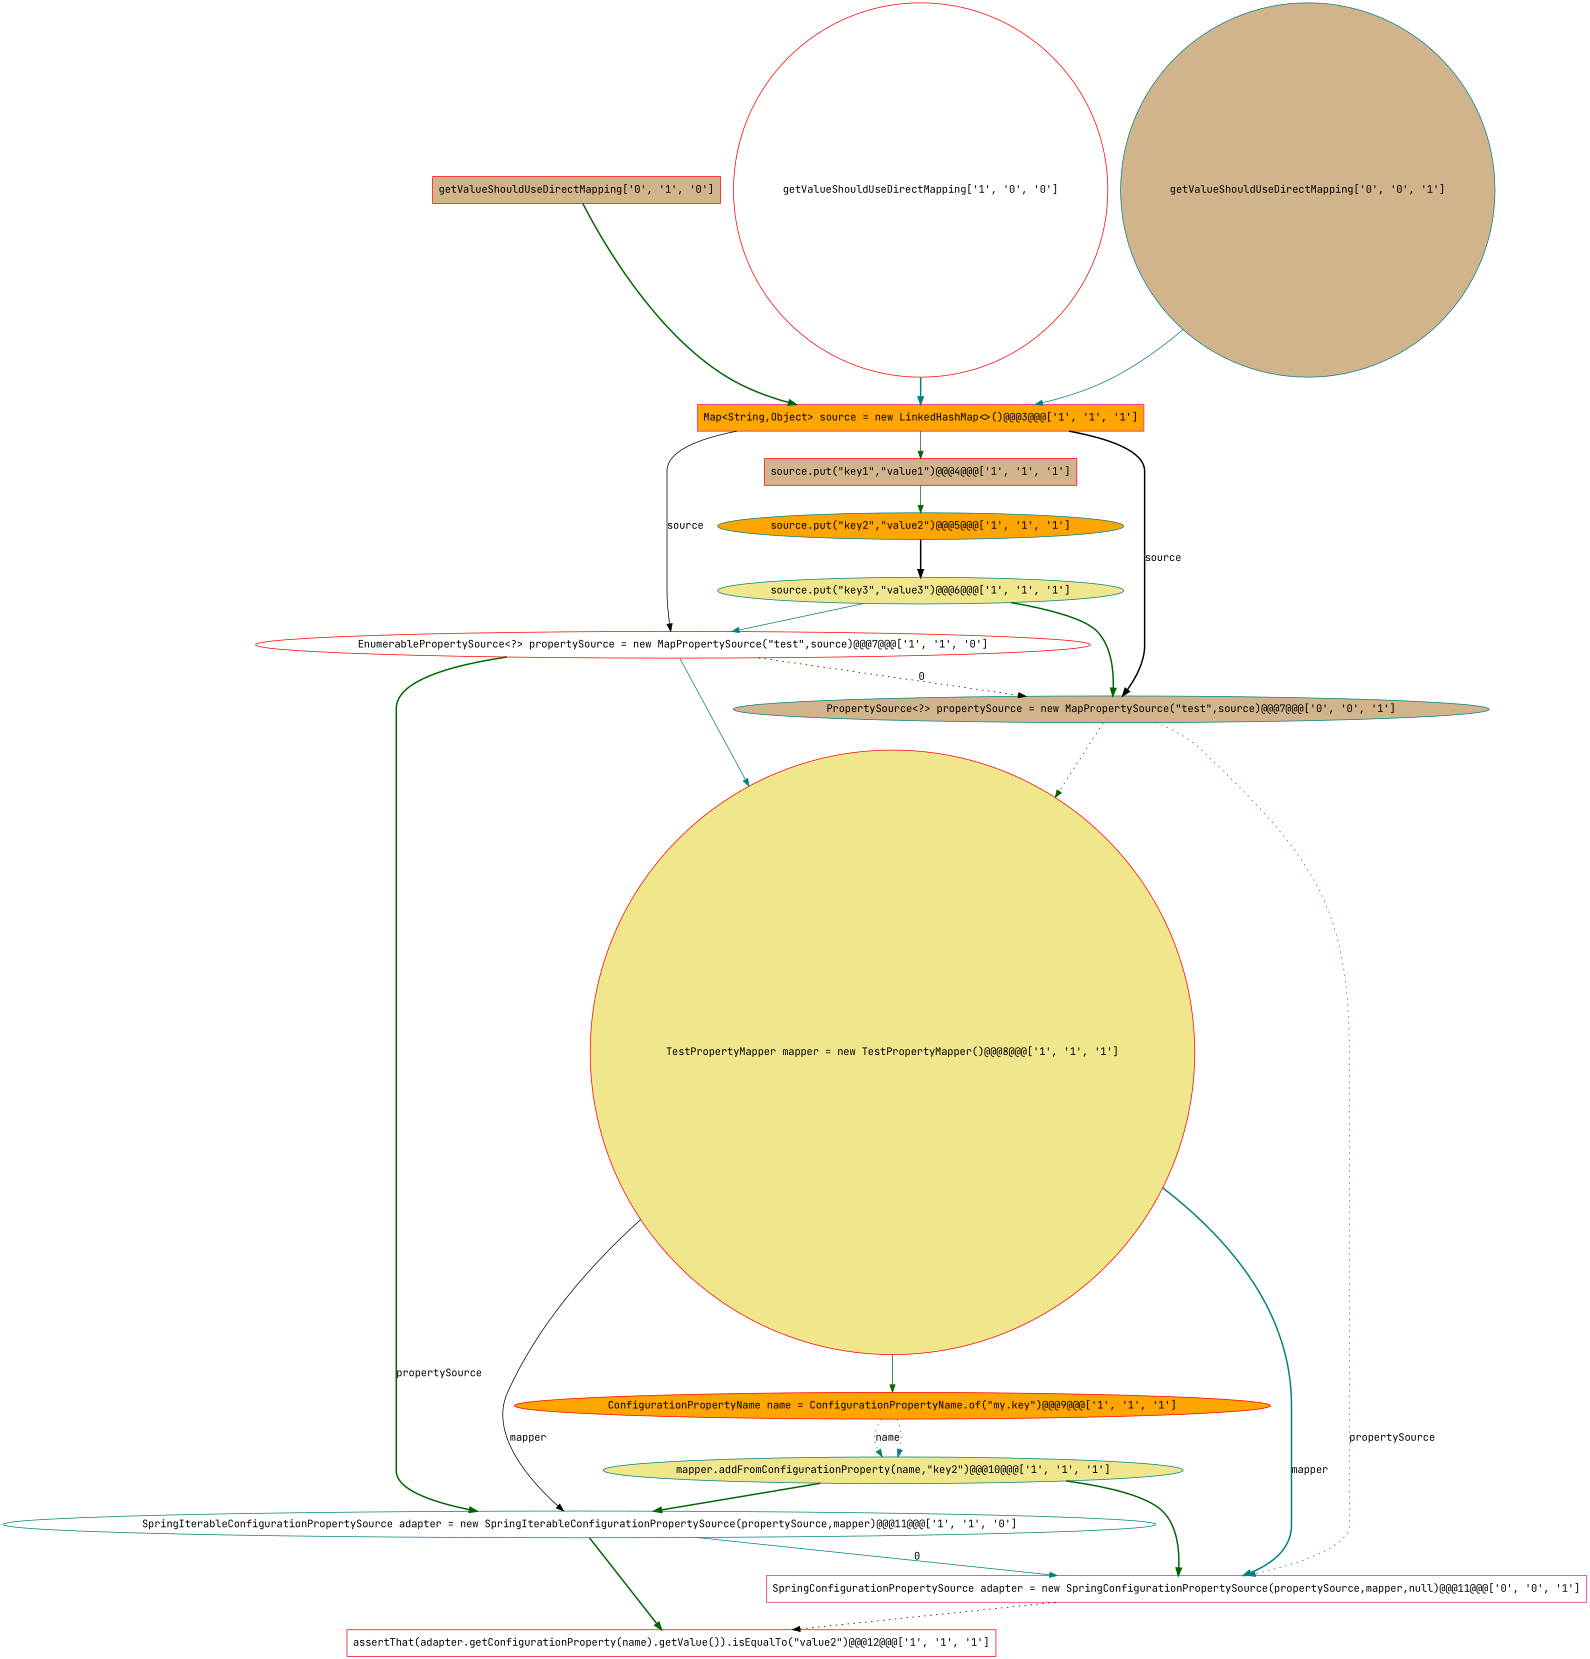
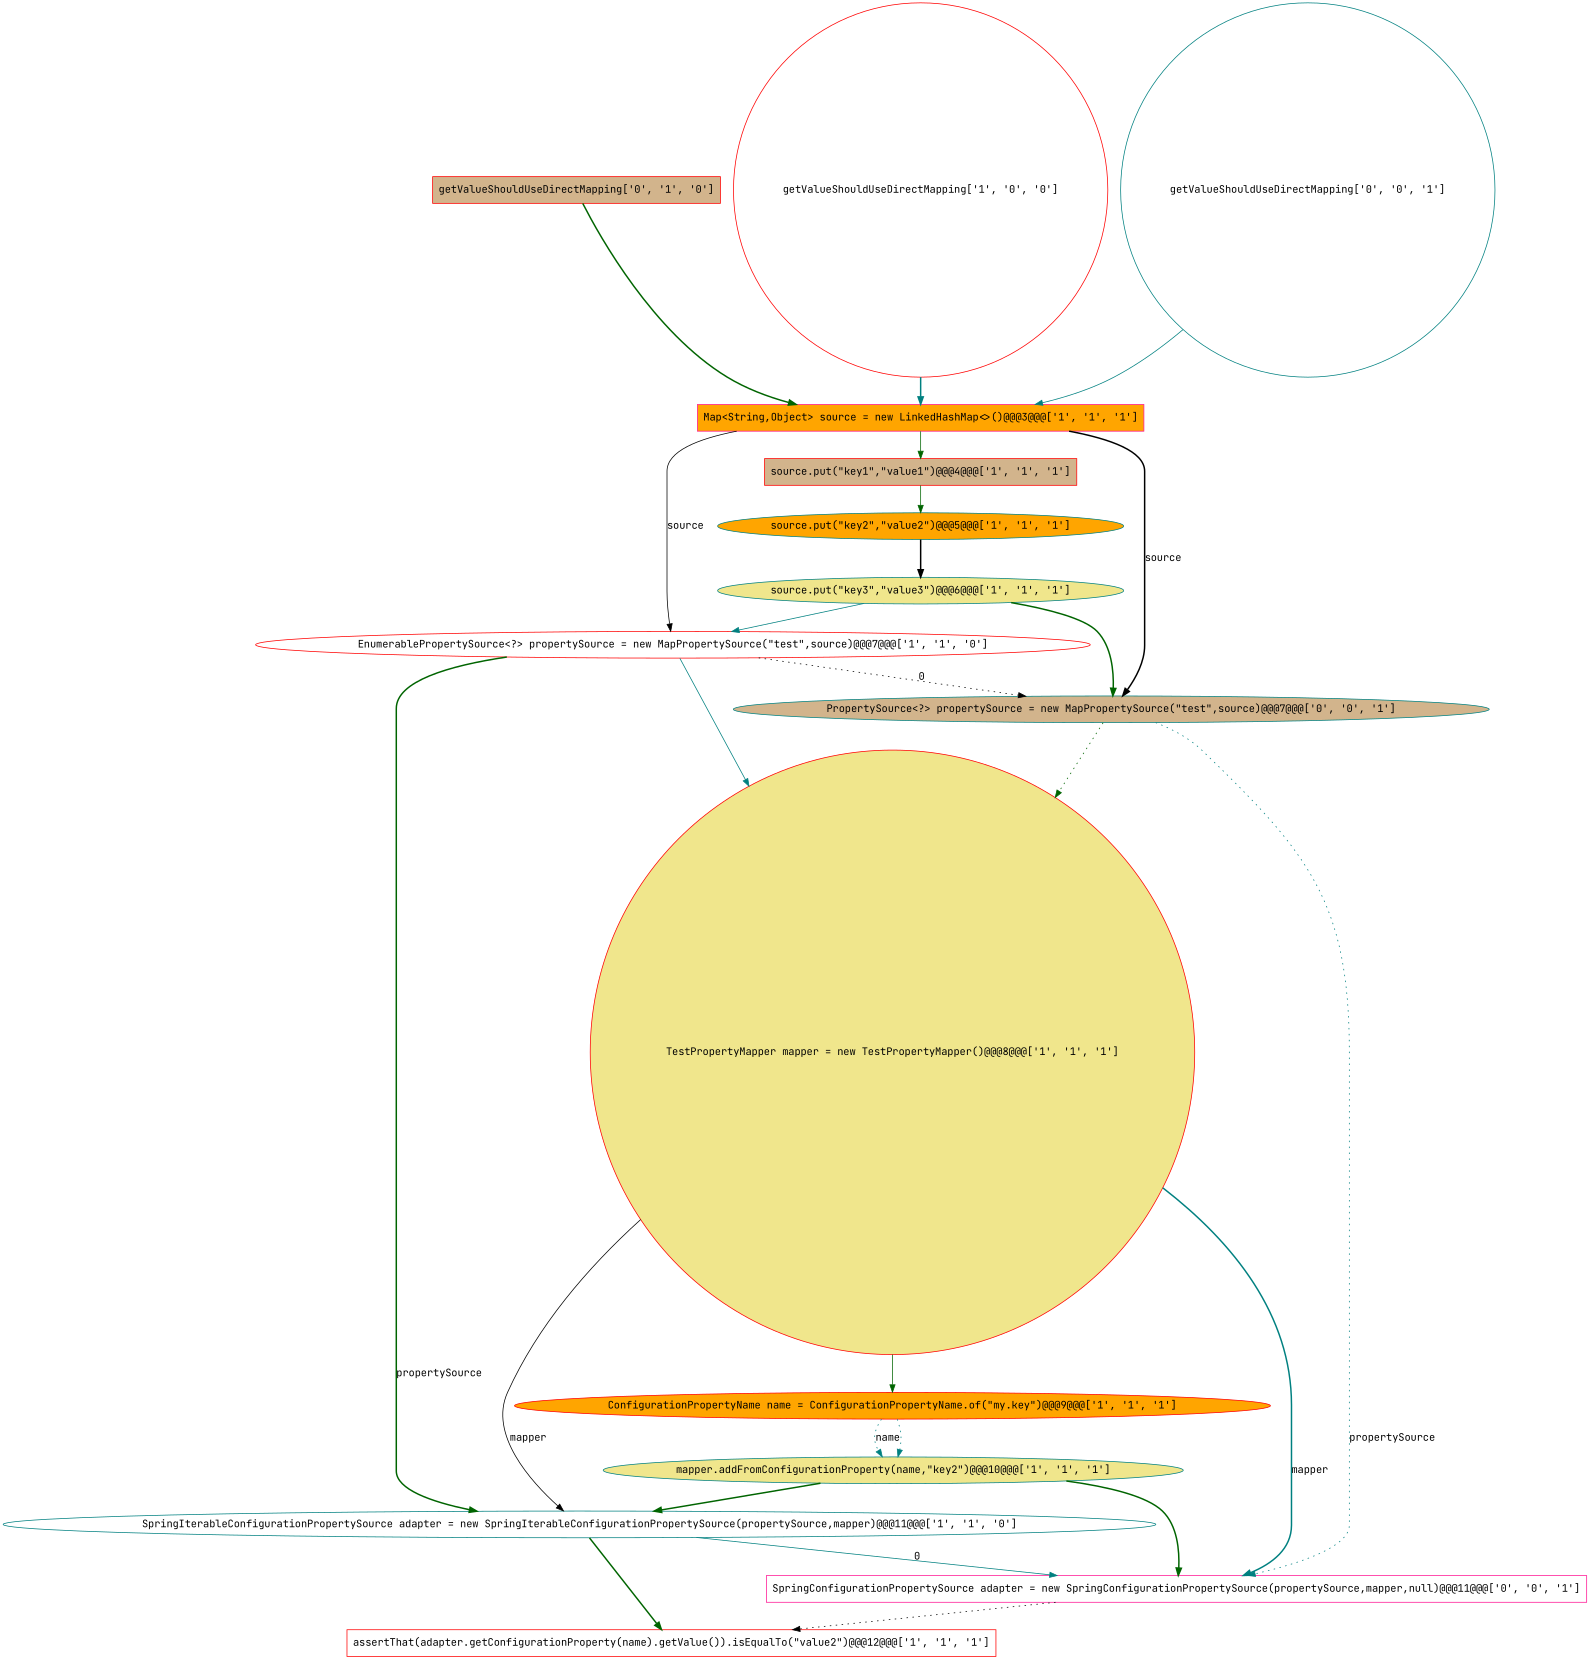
(1308, 190) -> (1308, 190)
